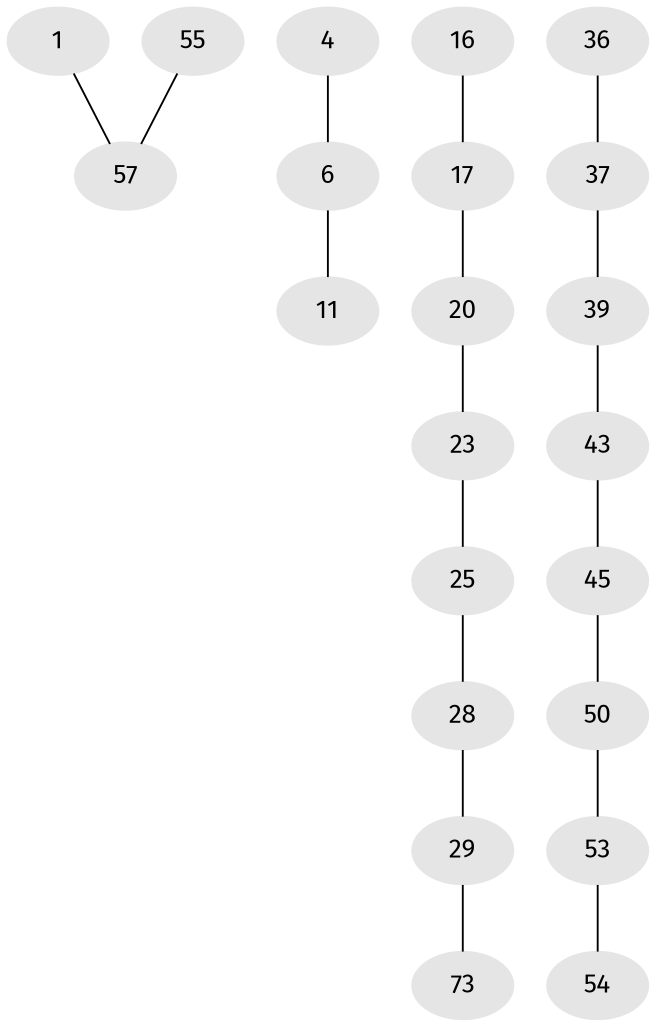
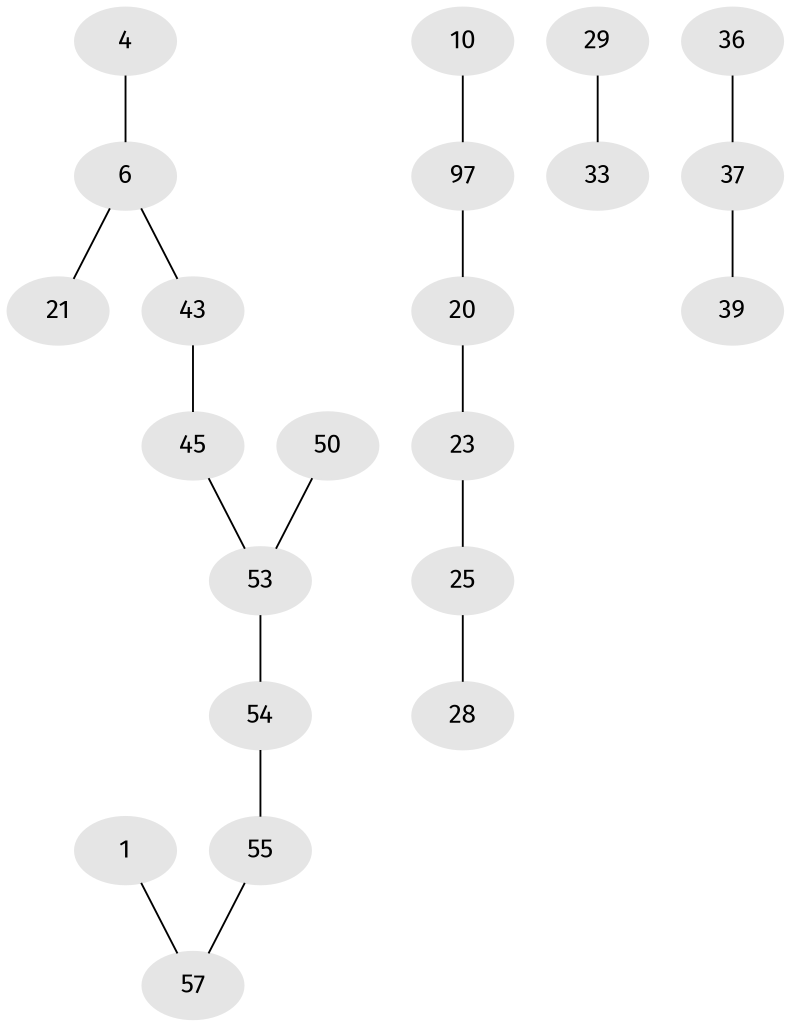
(463, 41) -> (463, 41)
(463, 176) -> (463, 176)
(328, 311) -> (58, 311)
(598, 379) -> (159, 244)
(598, 648) -> (227, 513)
none -> (260, 783)
(463, 783) -> none
(463, 986) -> (598, 176)
